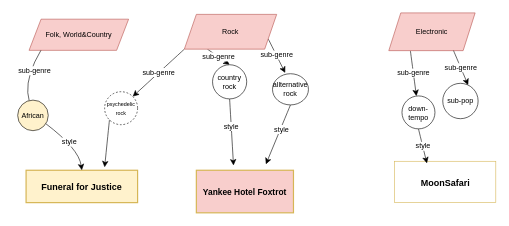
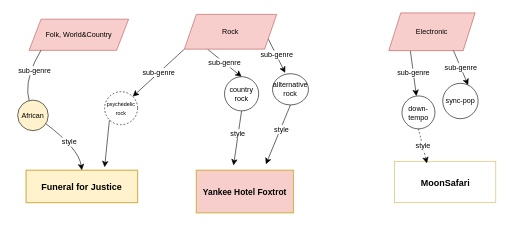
(230, 82) -> (242, 94)
(461, 101) -> (461, 101)
(422, 142) -> (422, 142)
